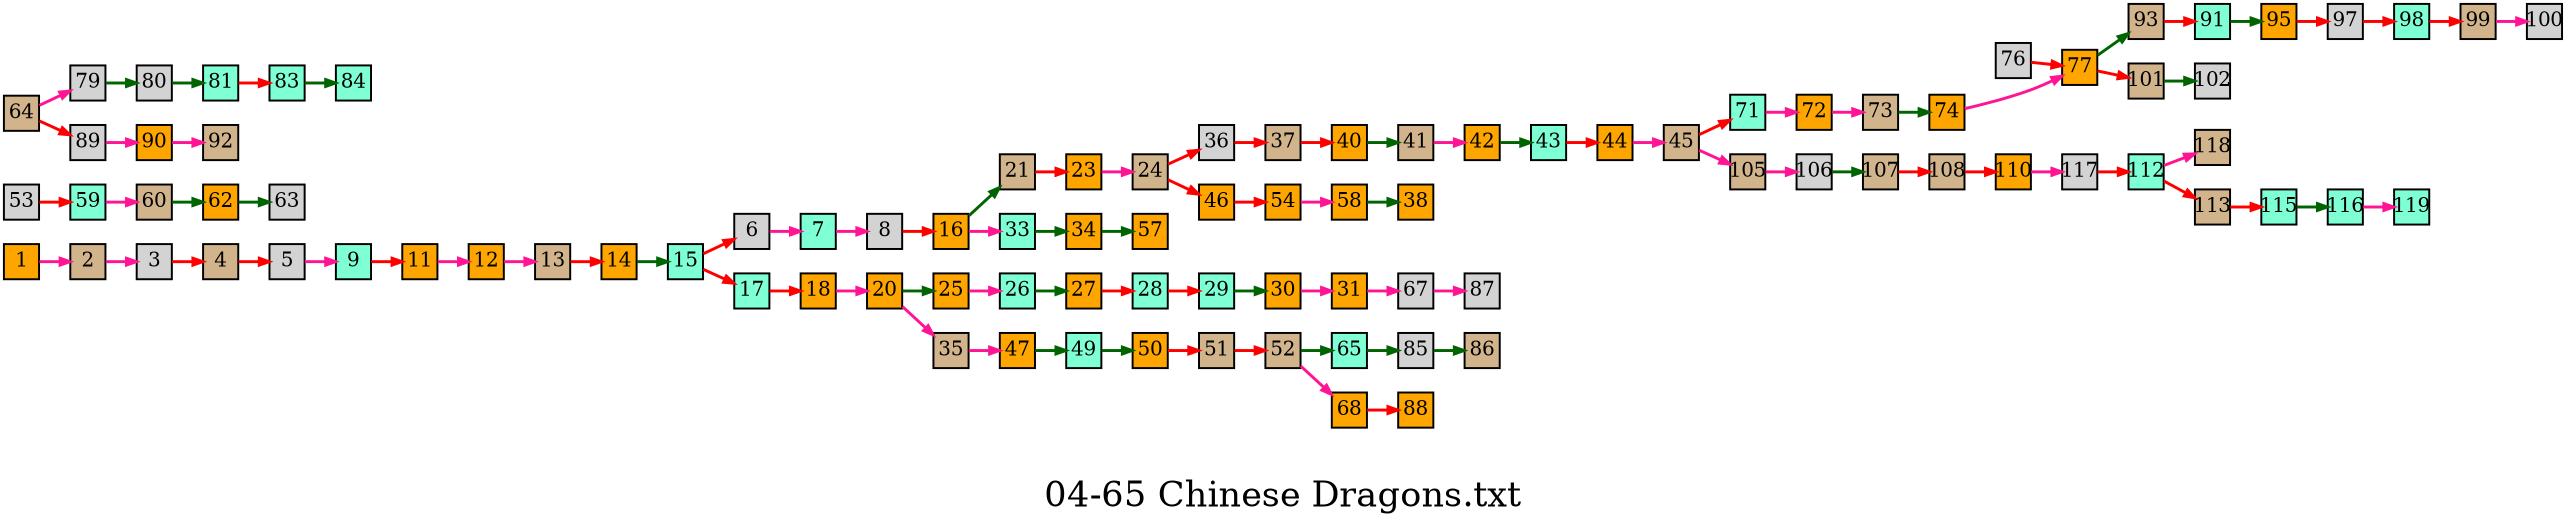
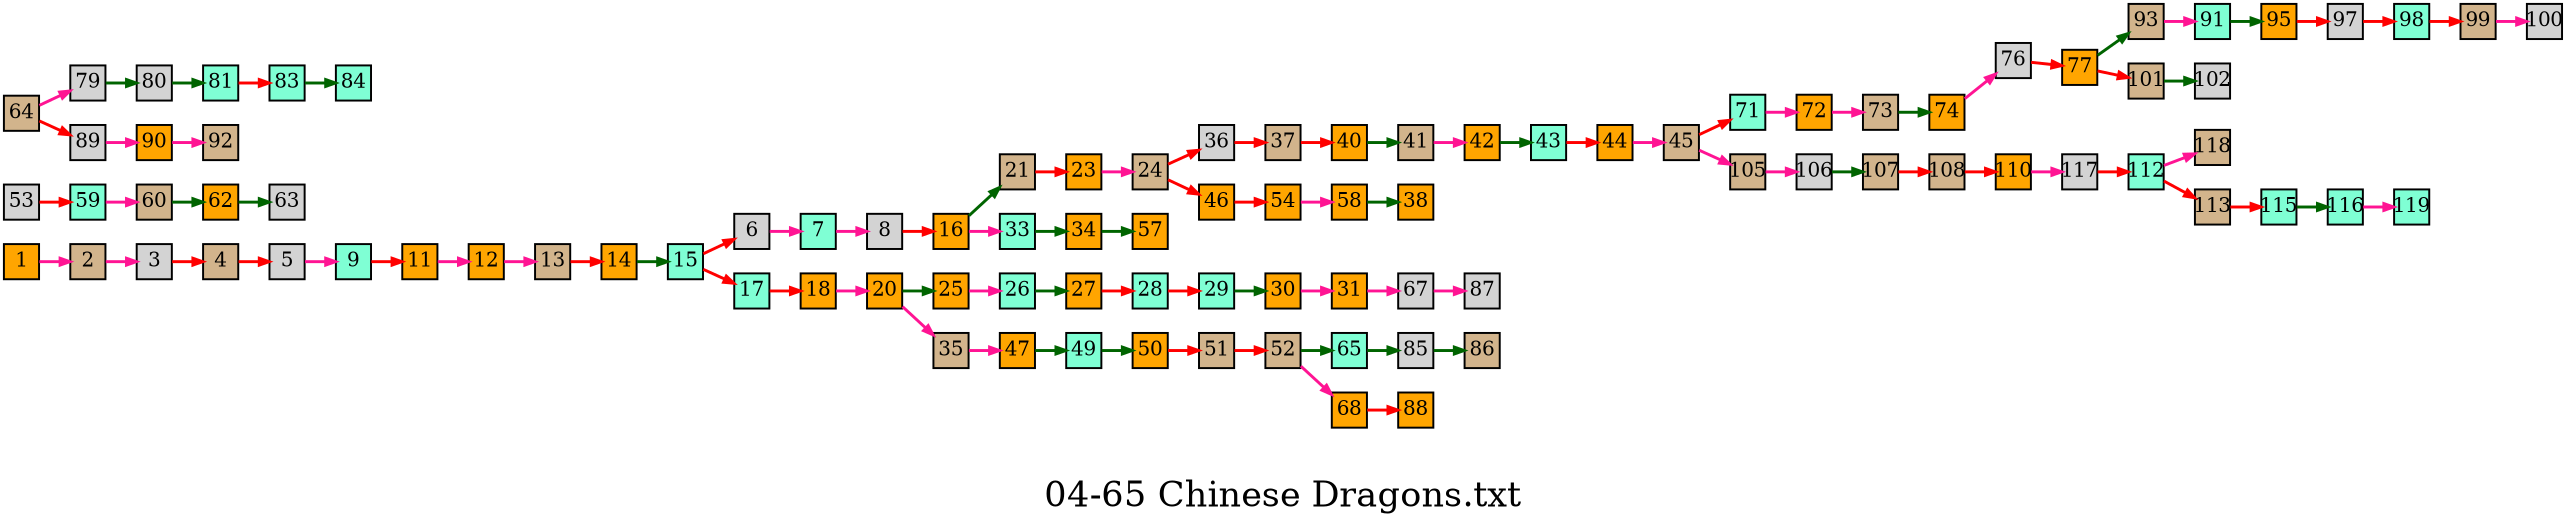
(2174, 21) -> (2174, 21)
(2009, 97) -> (1976, 90)
